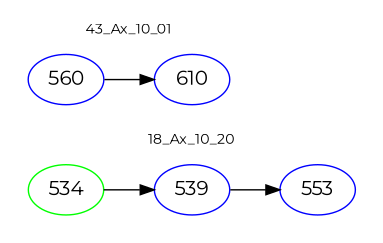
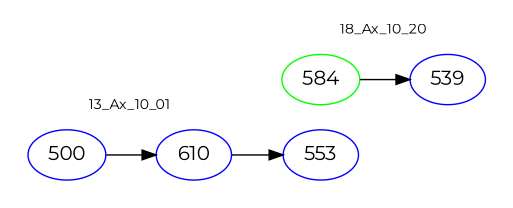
(129, 30) -> (130, 105)
(66, 80) -> (67, 155)
(66, 190) -> (321, 80)
(248, 190) -> (251, 155)
